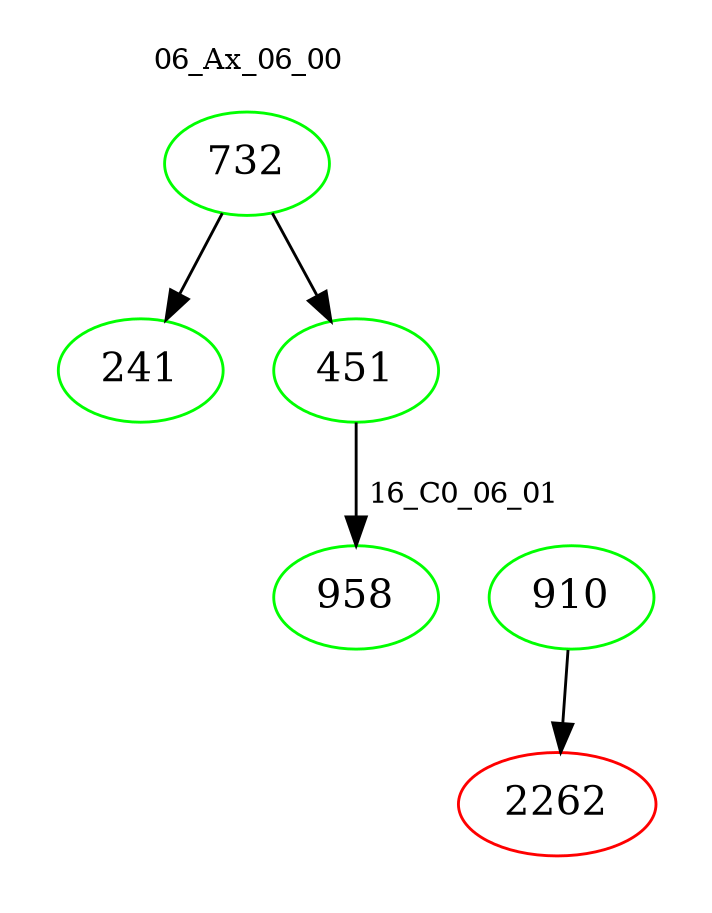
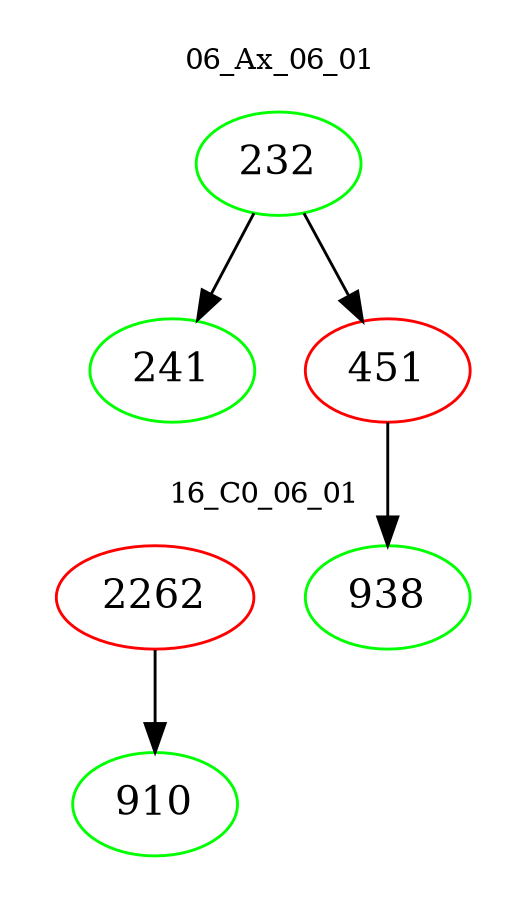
(248, 62) -> (280, 62)
(247, 164) -> (279, 164)
(356, 371) -> (388, 371)
(356, 597) -> (388, 597)
(565, 687) -> (155, 687)
